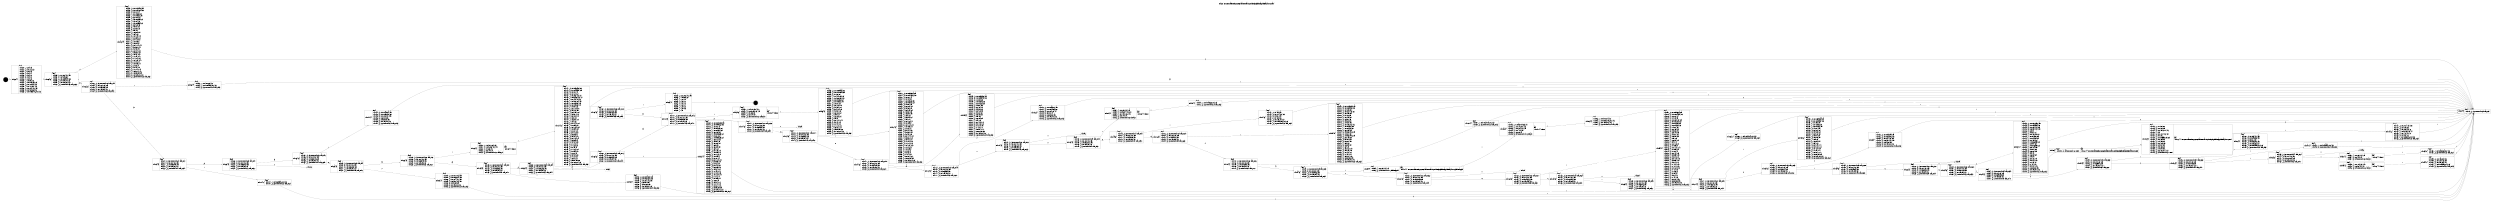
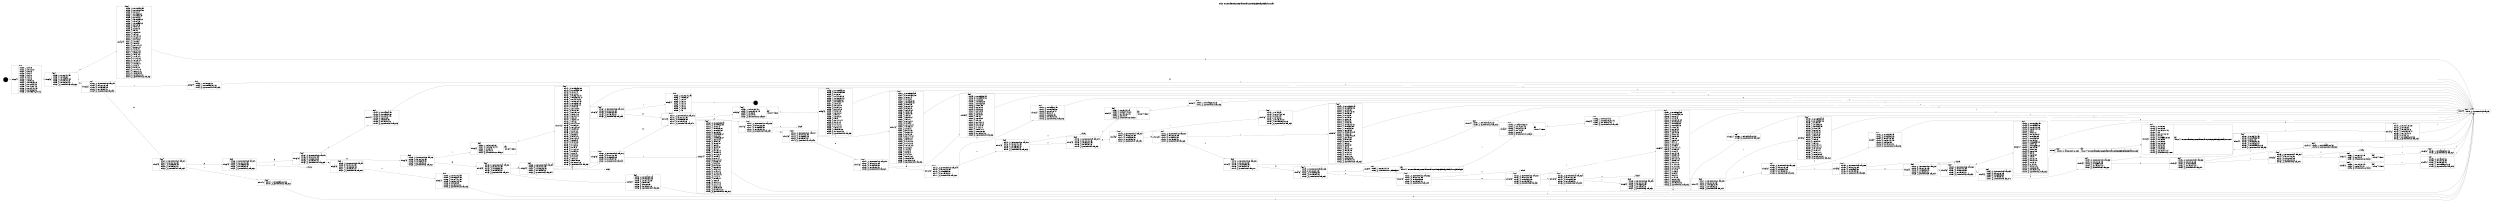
(382, 164) -> (363, 160)
